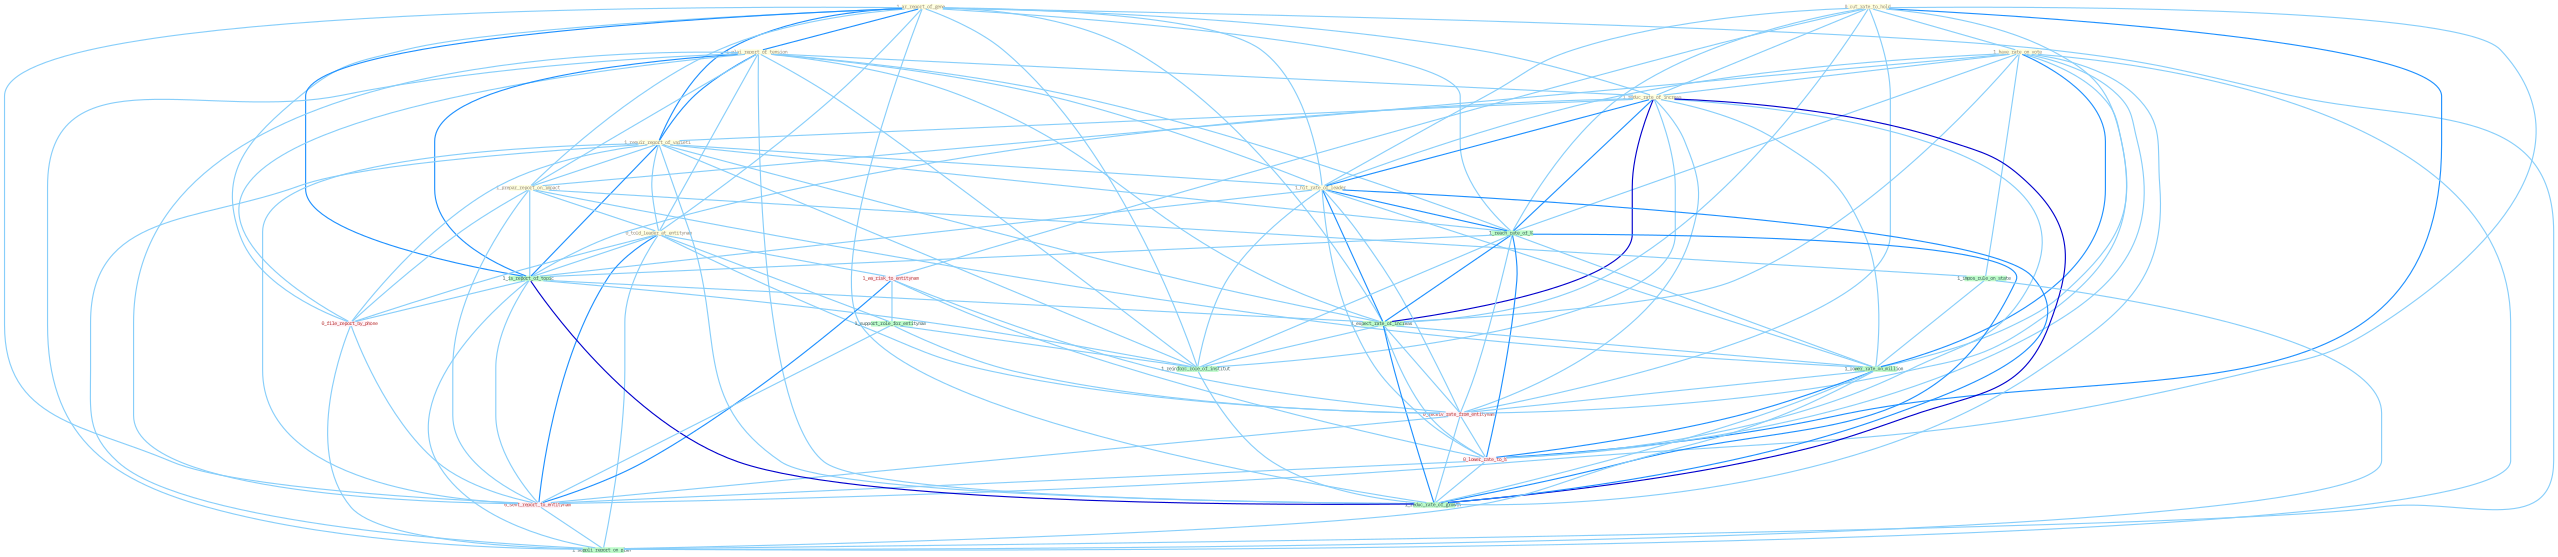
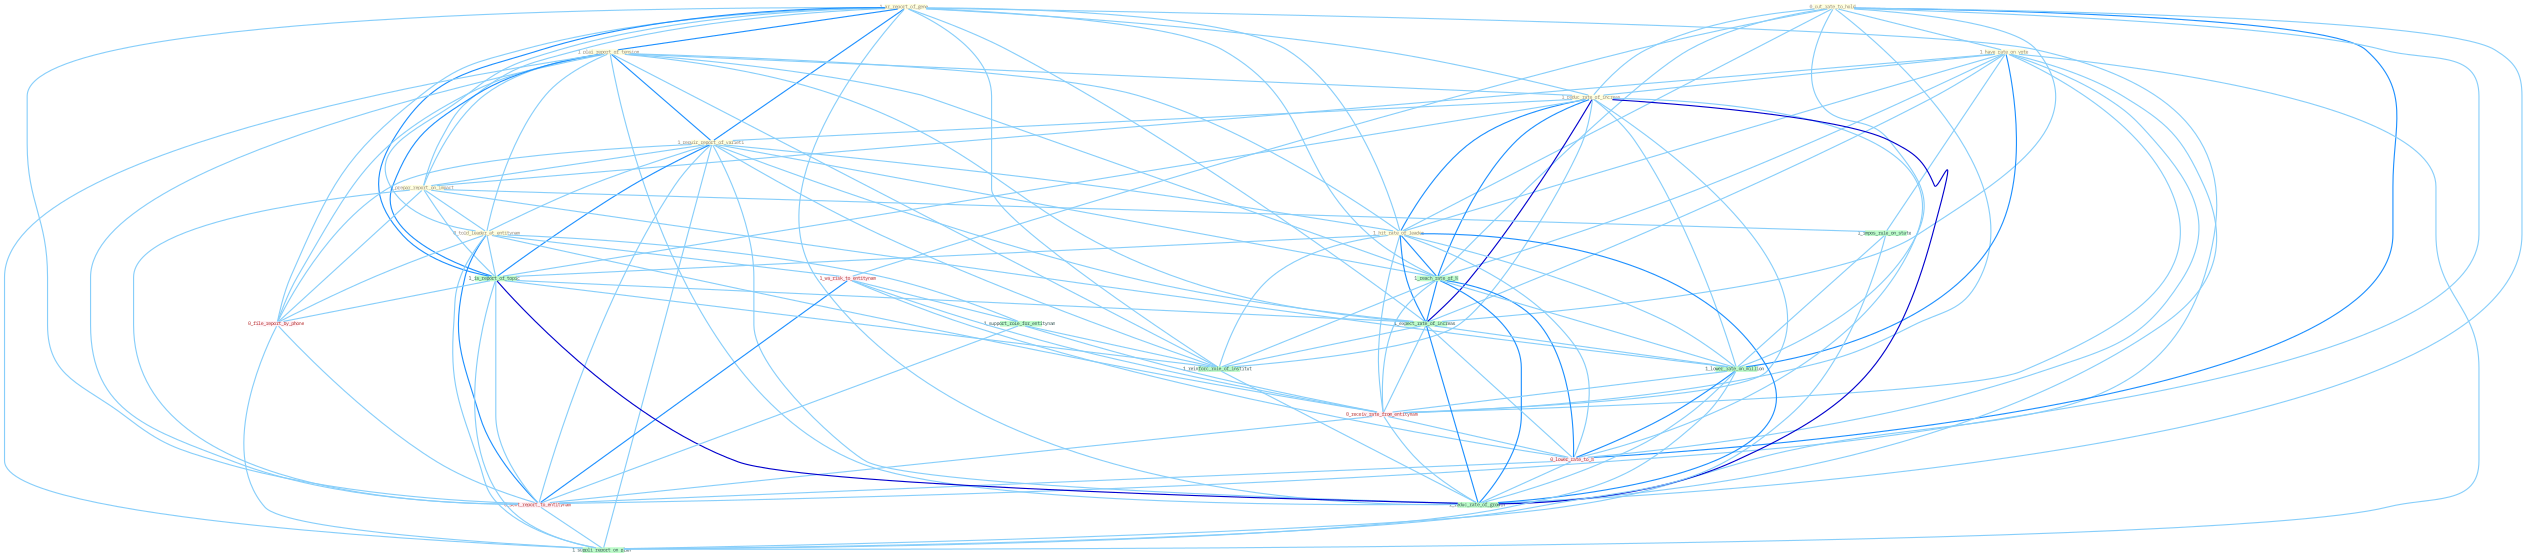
(1021, 256) -> none
none -> (2444, 332)
